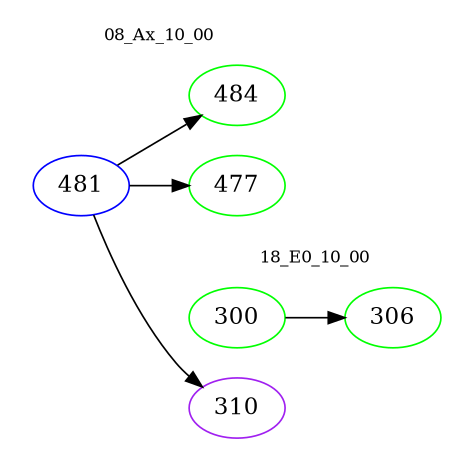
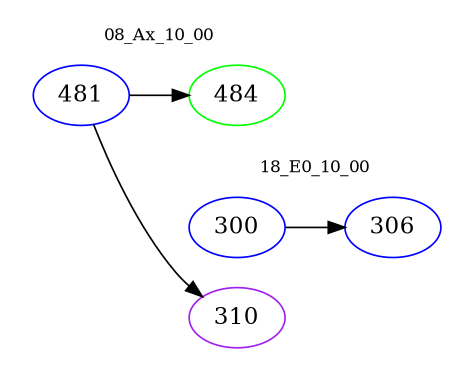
(237, 186) -> none
(237, 318) -> (237, 227)
(393, 318) -> (393, 227)
